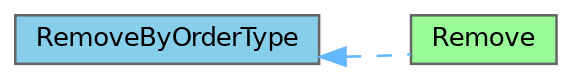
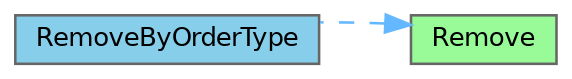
(378, 56) -> (352, 23)
